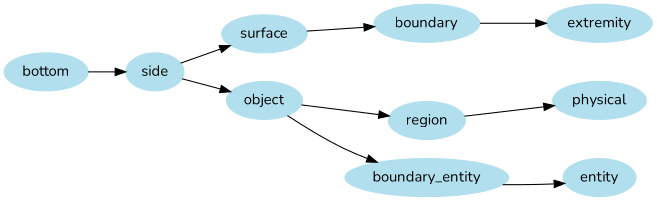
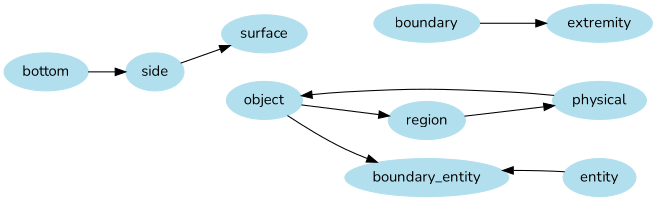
(335, 29) -> none
(201, 84) -> (433, 89)
(528, 185) -> (539, 171)
